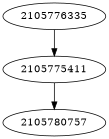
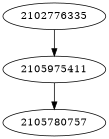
(54, 16) -> (54, 16)
(54, 69) -> (54, 69)
